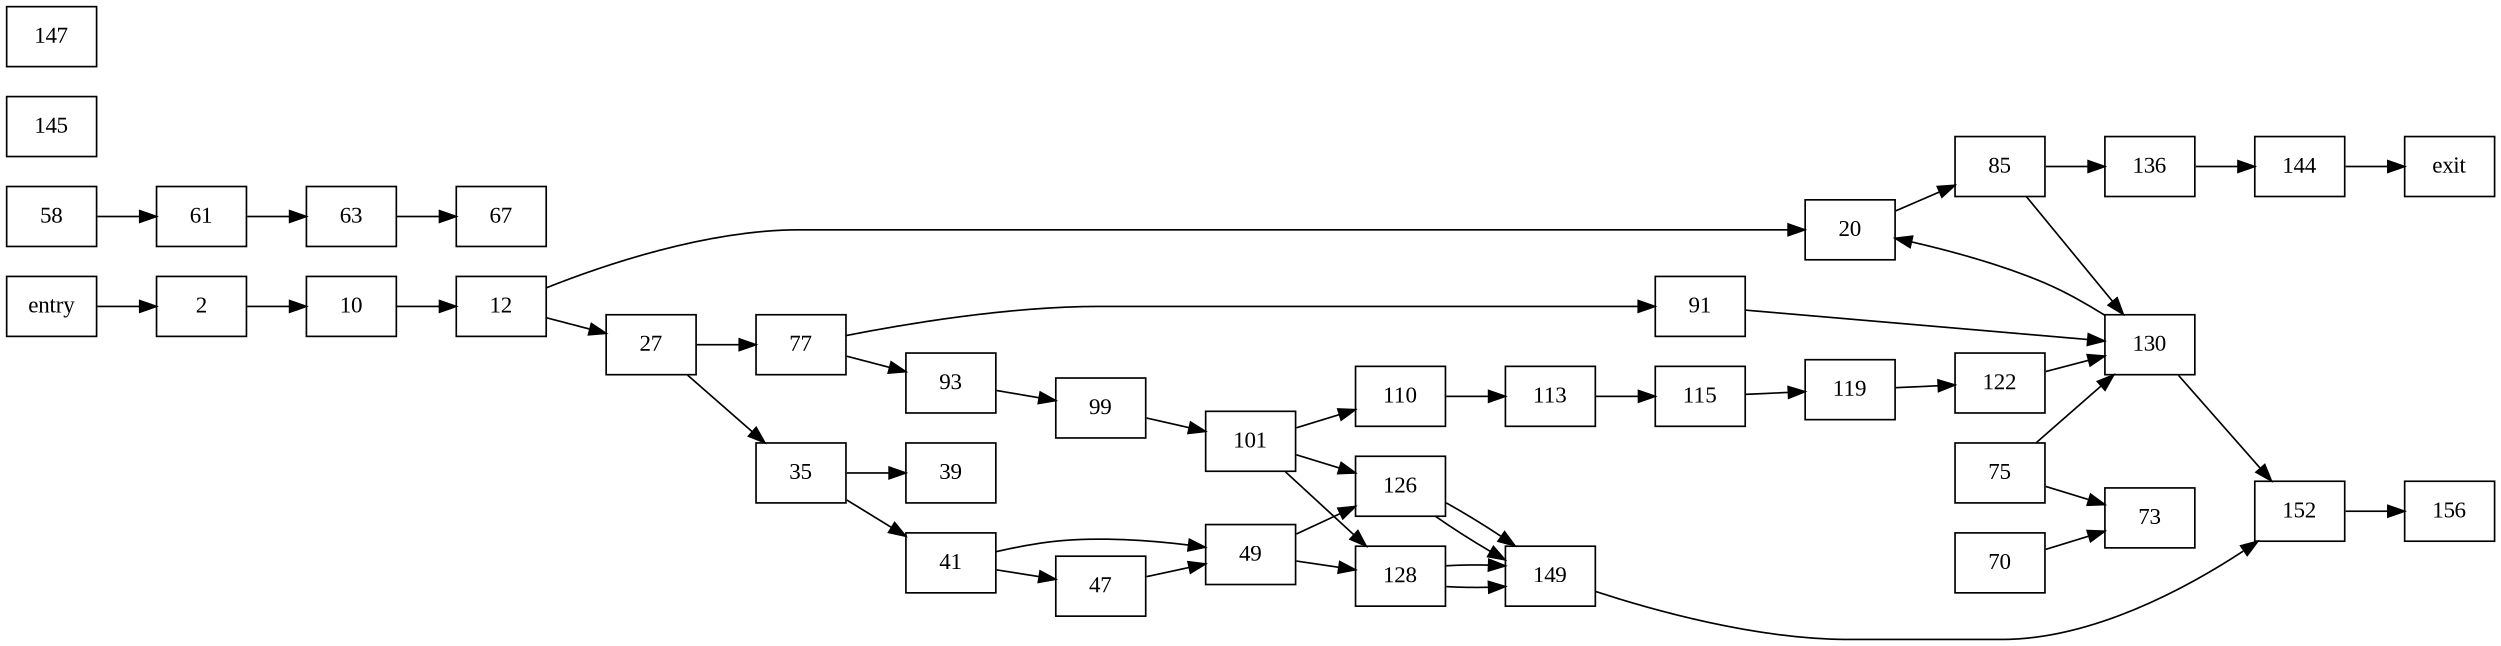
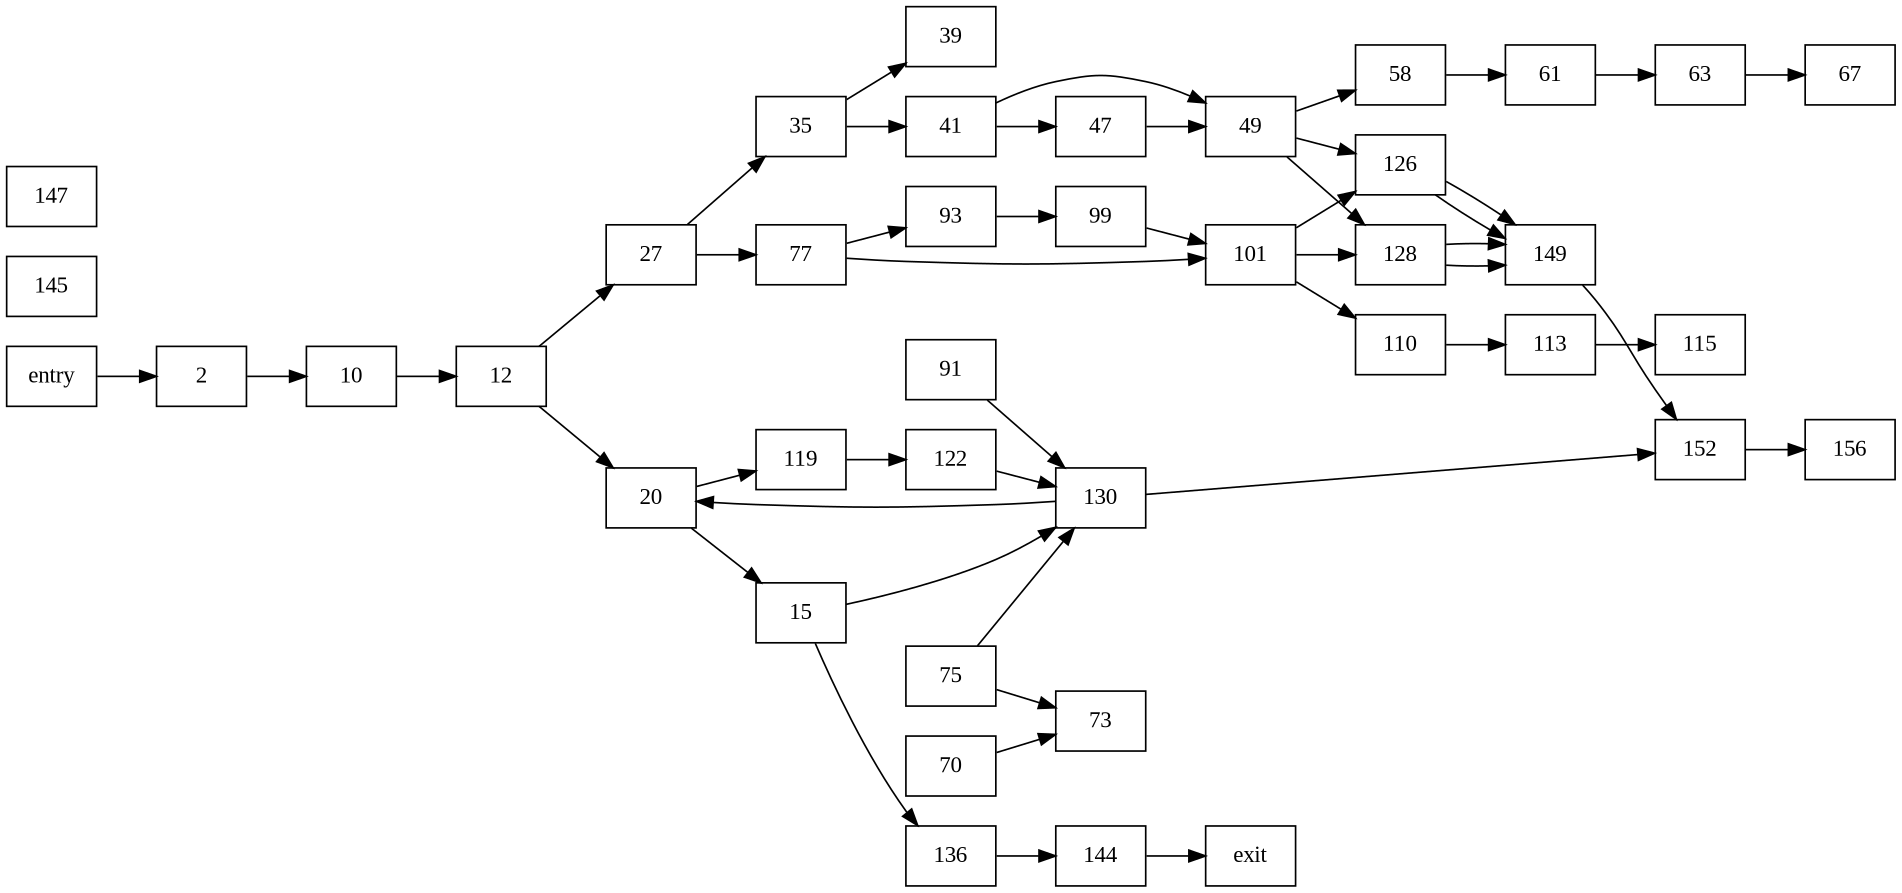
none -> (1318, 103)
(2000, 167) -> (801, 613)
(1241, 306) -> (1017, 264)
(1767, 393) -> (718, 481)
